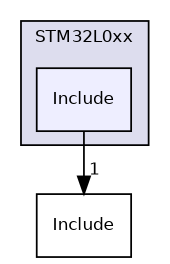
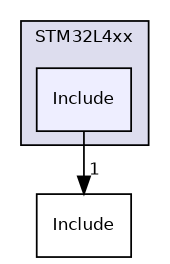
(85, 38) -> (85, 38)
